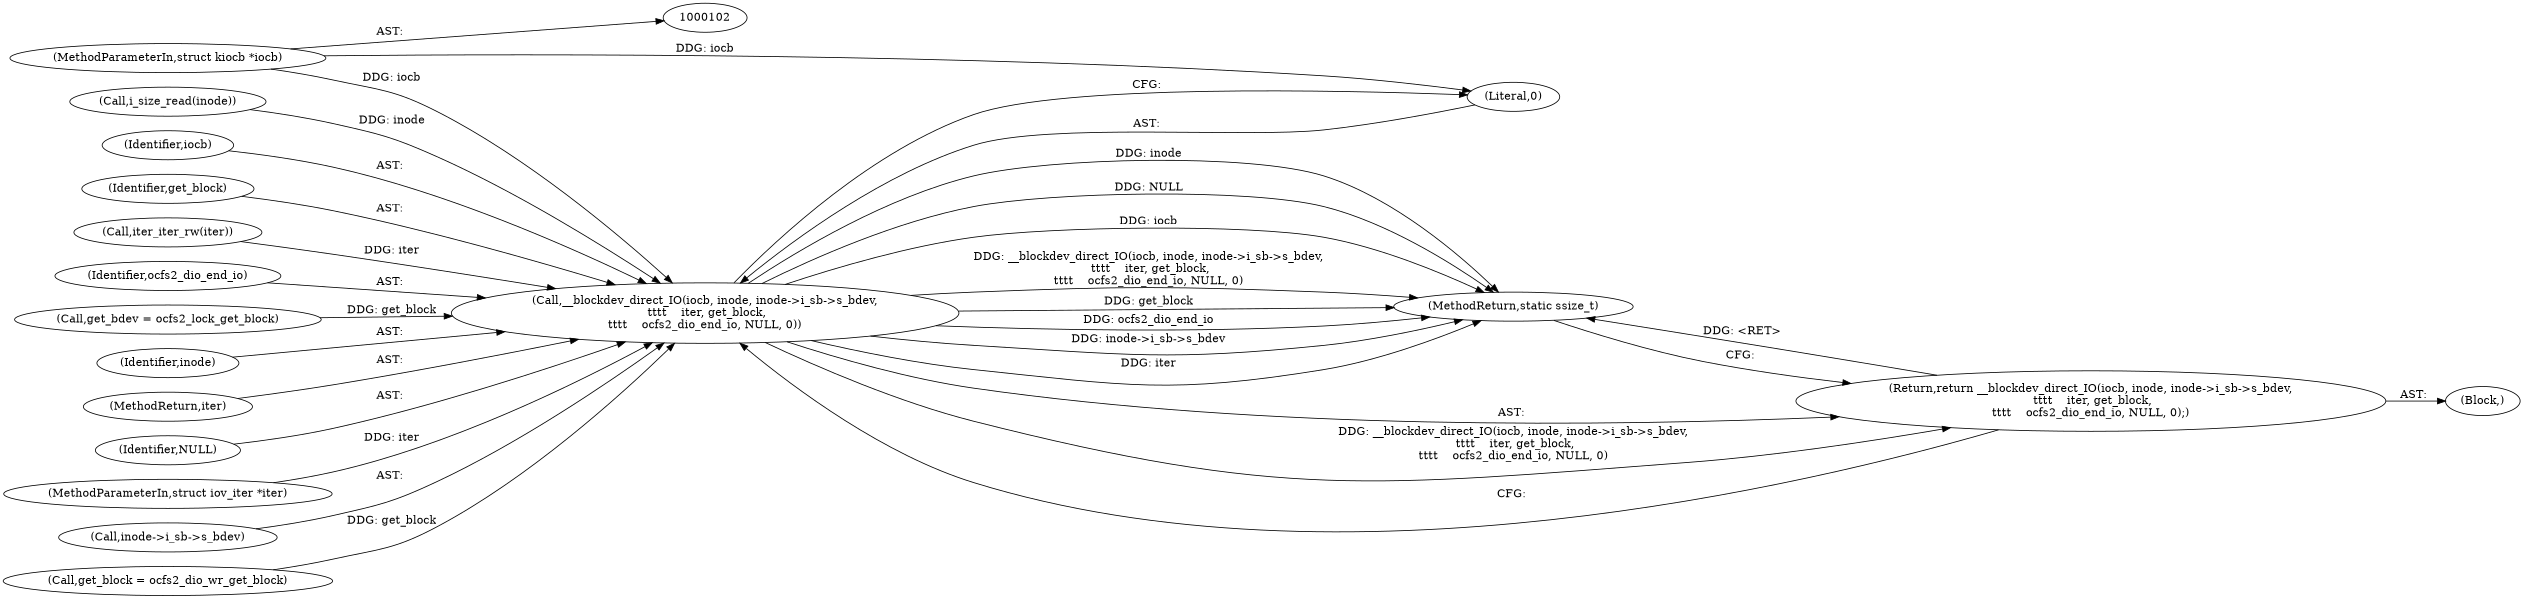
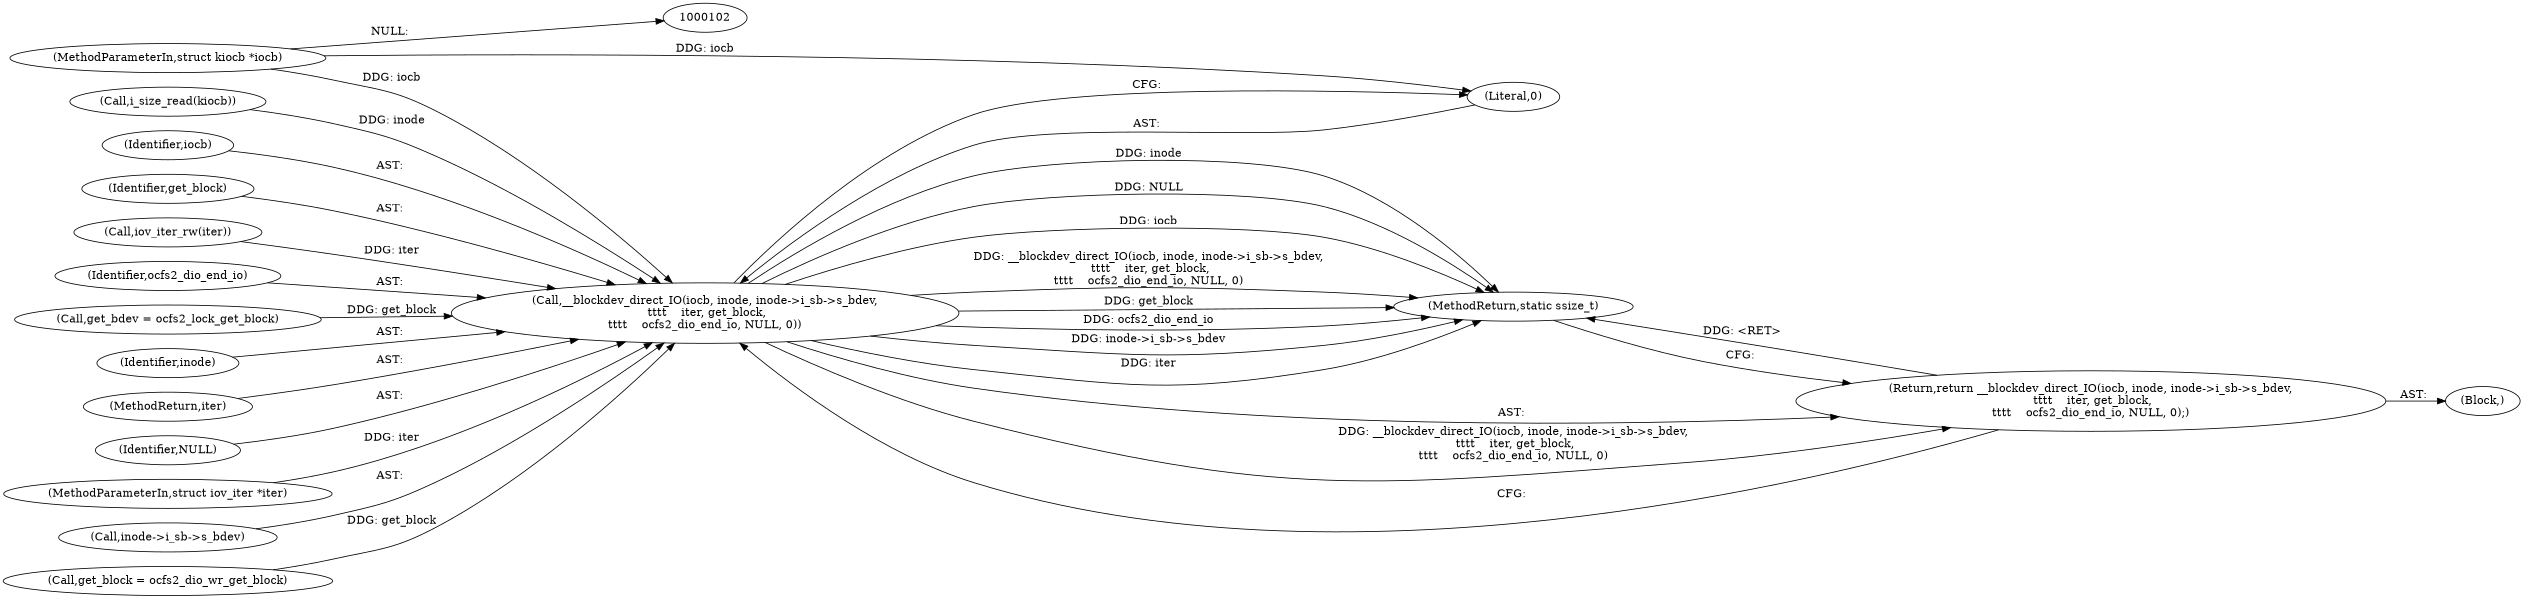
(392, 32) -> (392, 32)
(168, 102) -> (168, 102)
(168, 232) -> (168, 232)
